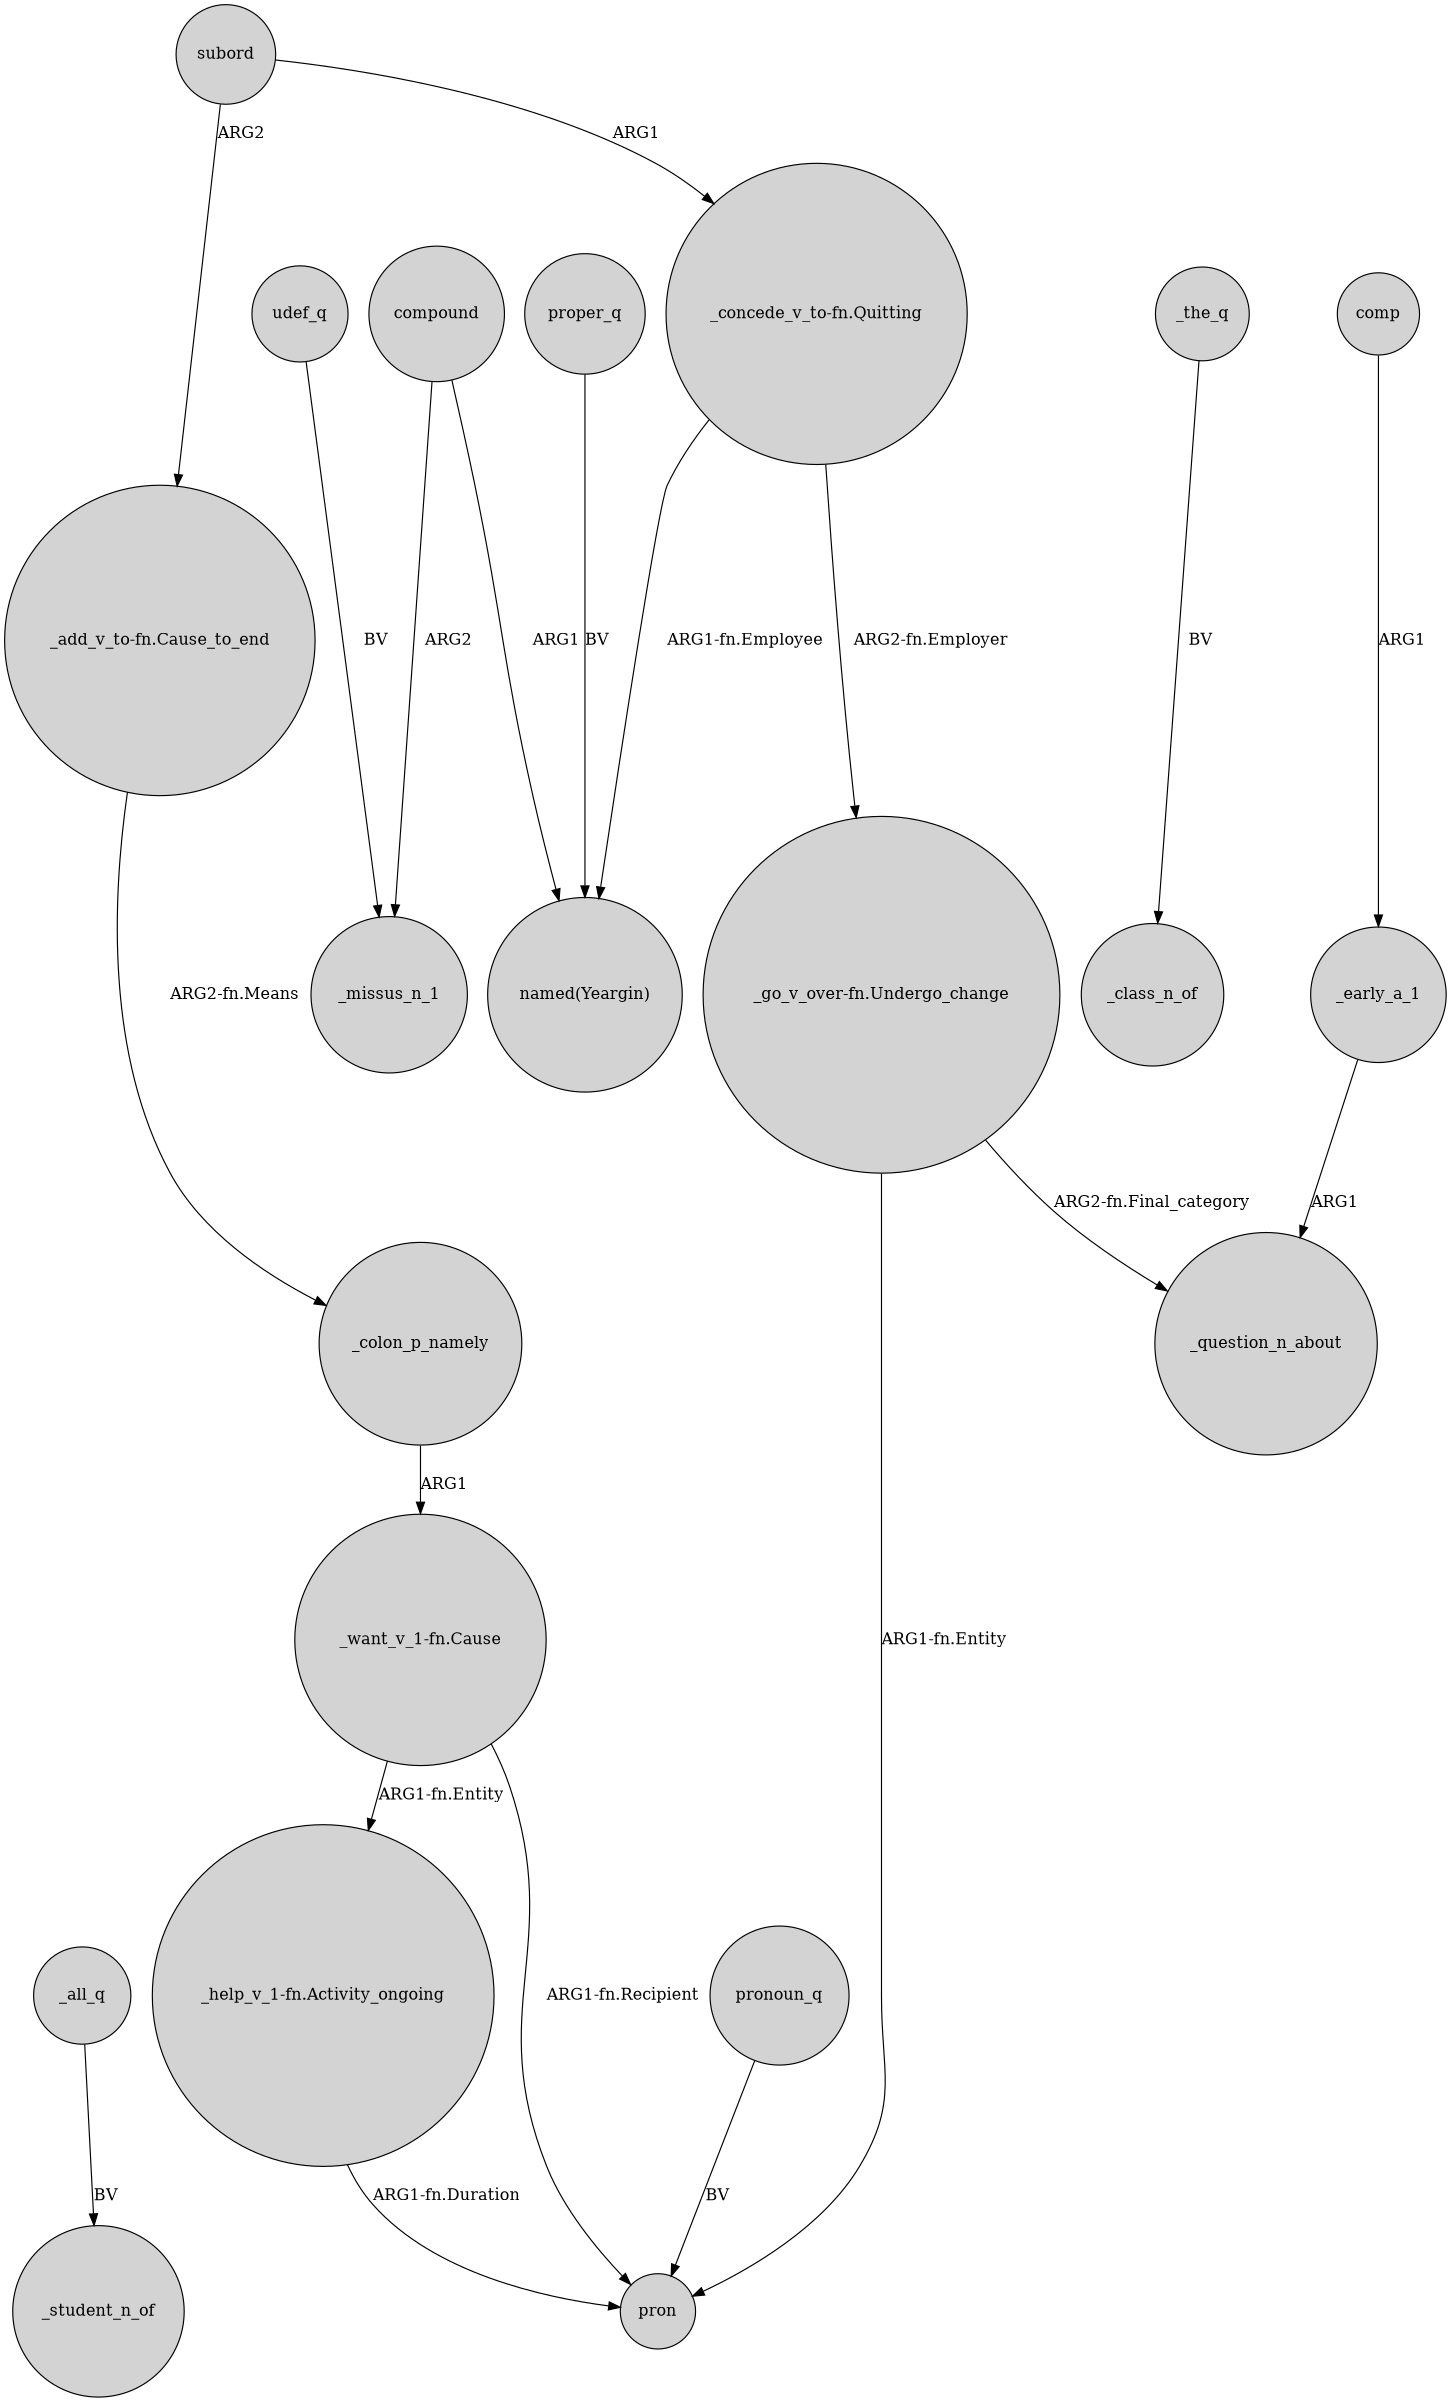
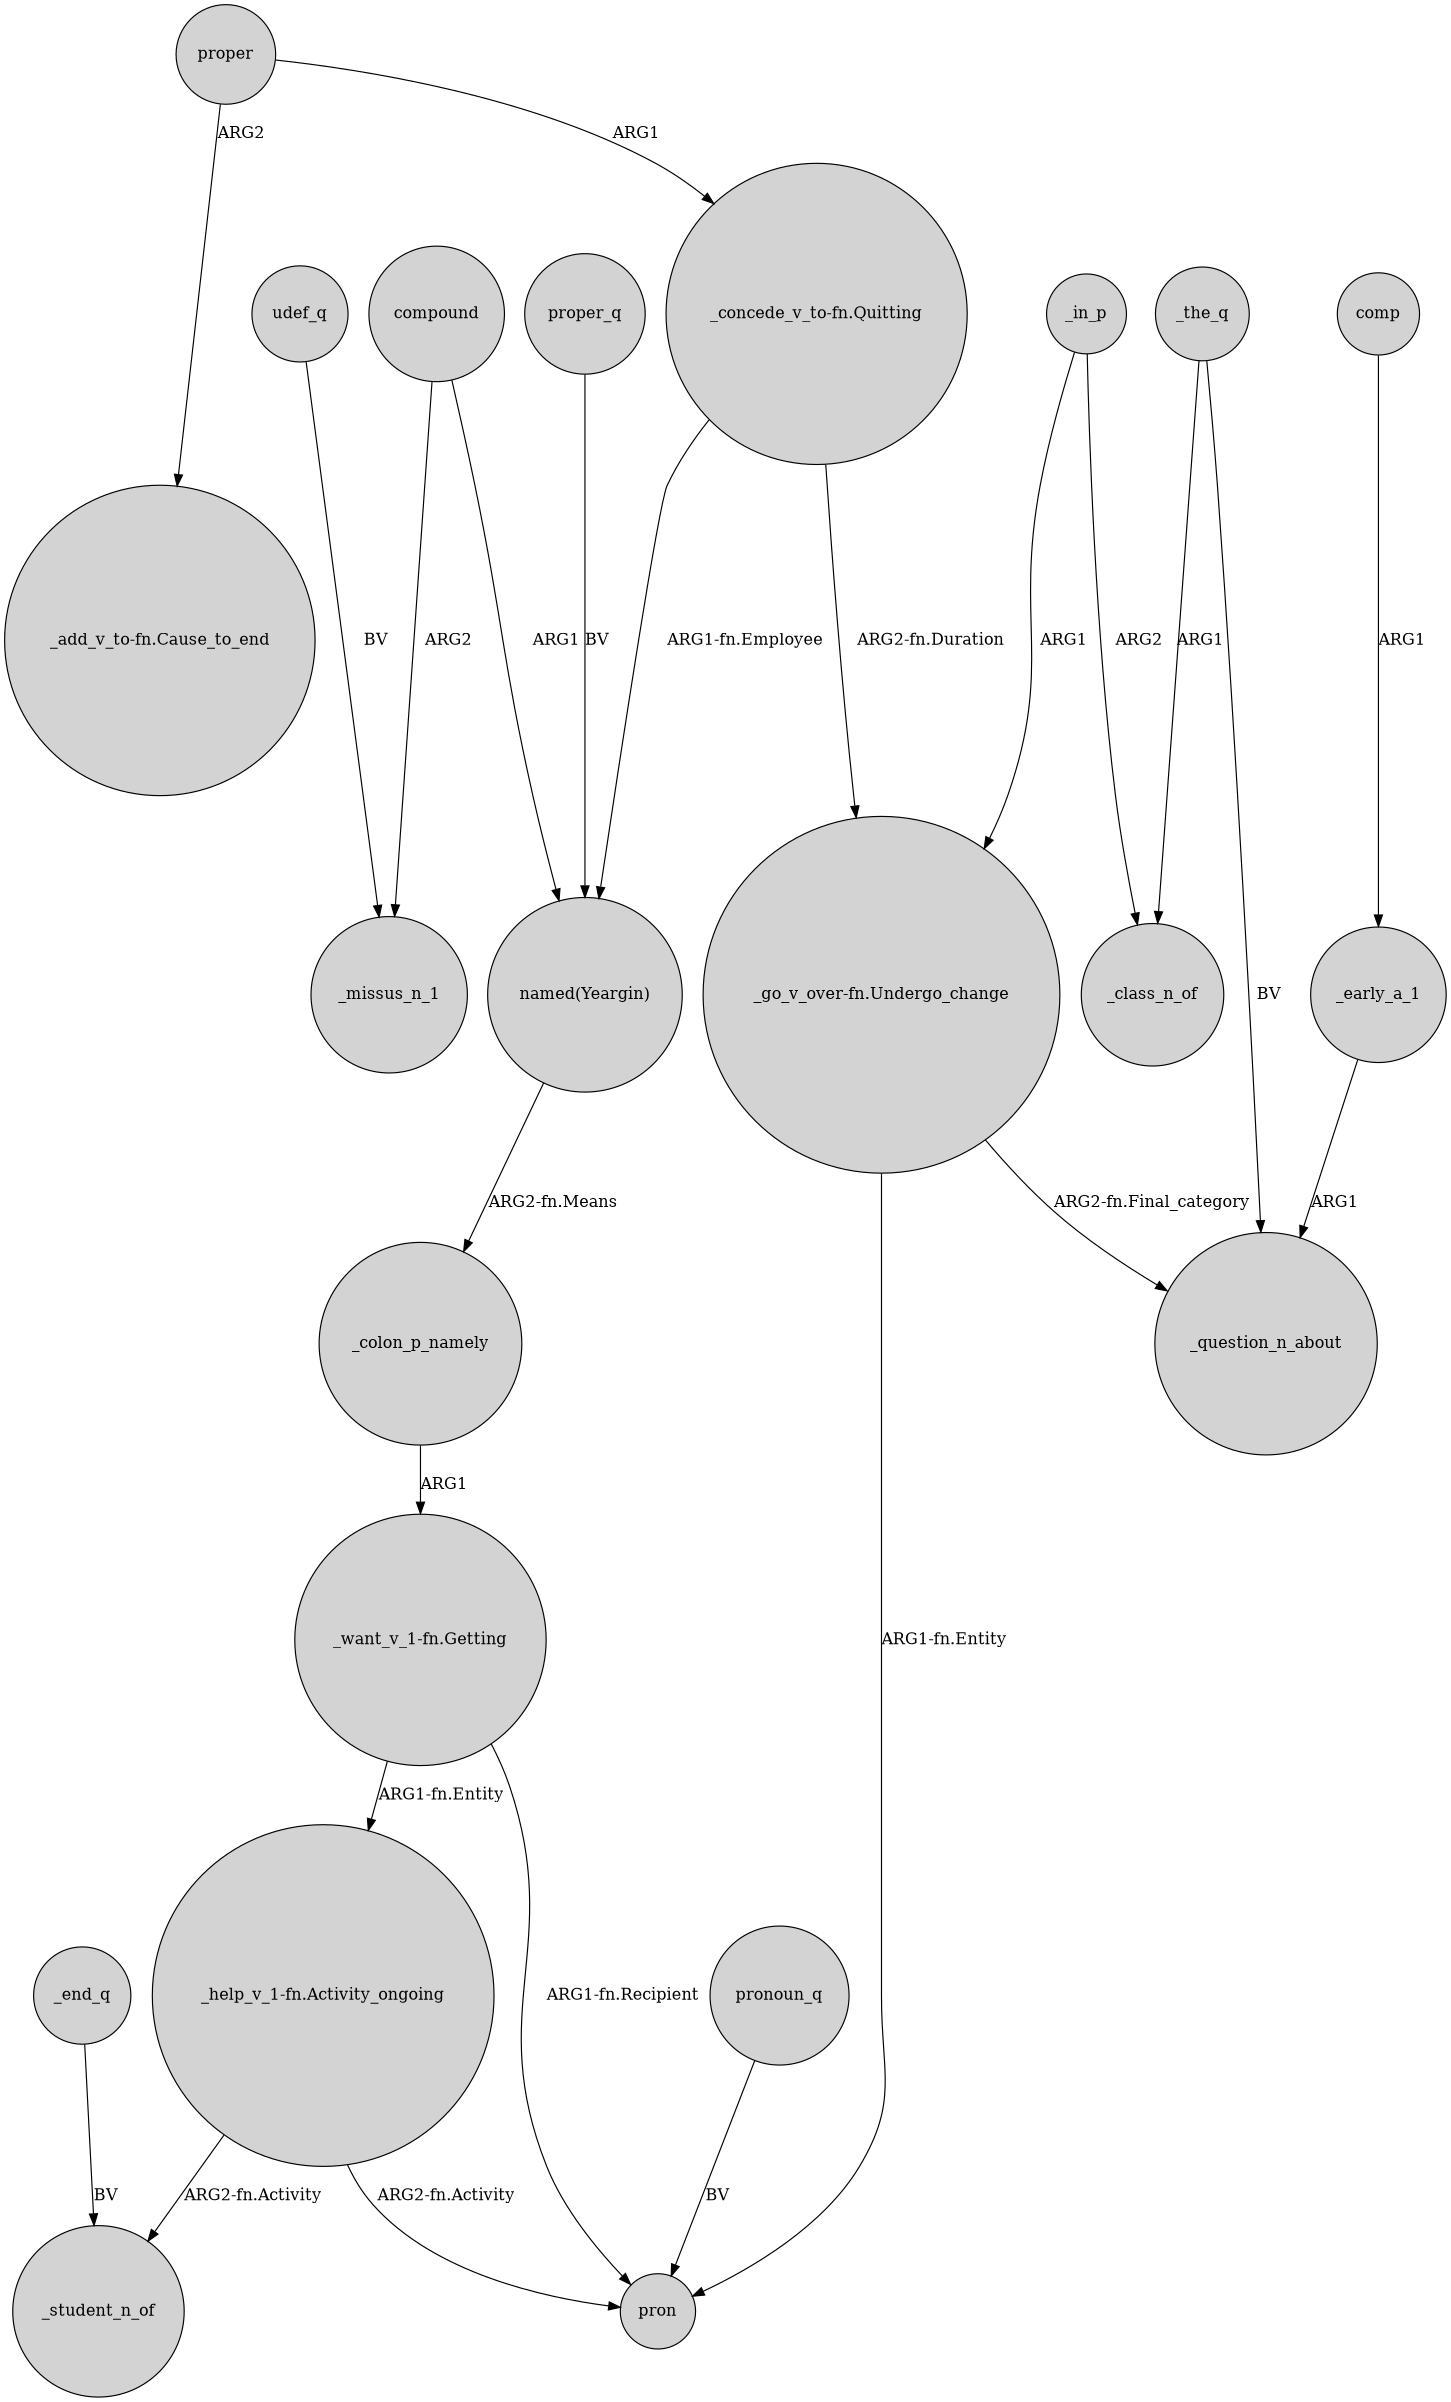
(226, 54) -> (226, 54)
none -> (1087, 314)
(931, 640) -> (931, 640)
(1201, 640) -> (1201, 640)
none -> (1237, 790)
(135, 1083) -> (506, 1162)
(420, 1640) -> (420, 1640)
(82, 1996) -> (82, 1996)
none -> (189, 2183)
(447, 2196) -> (447, 2196)
